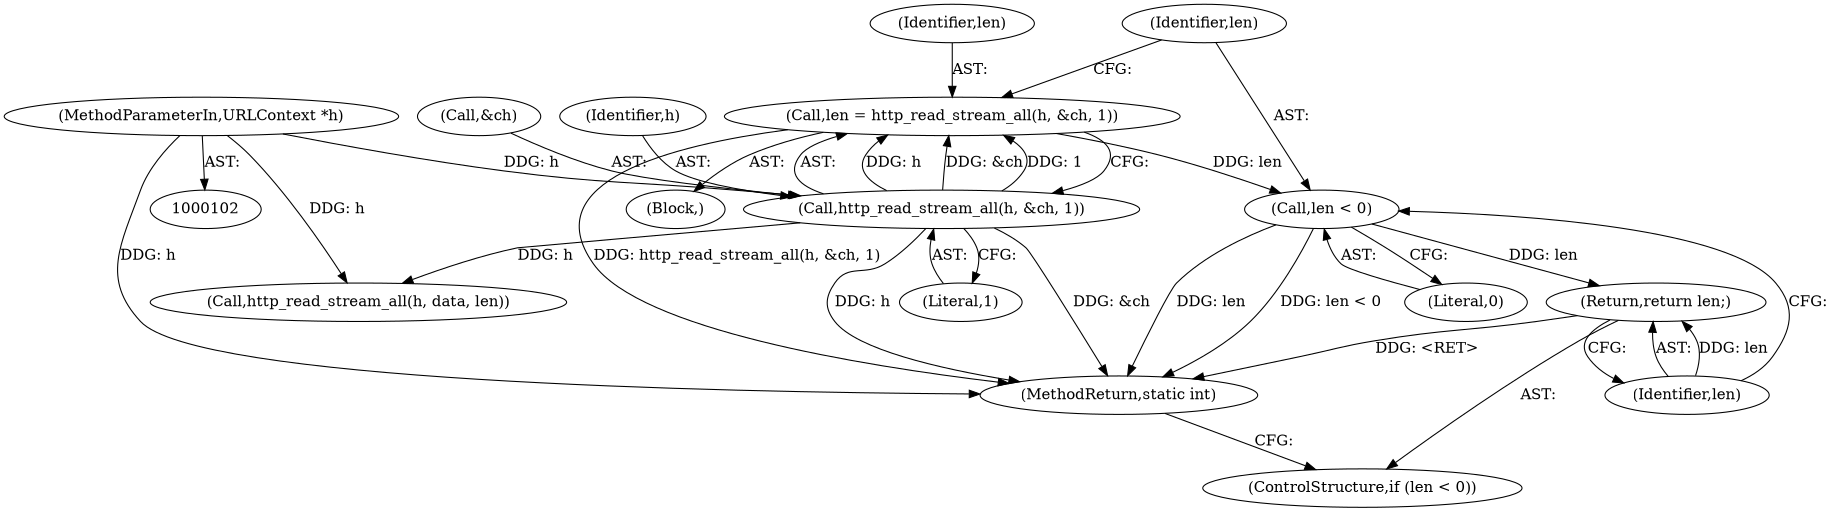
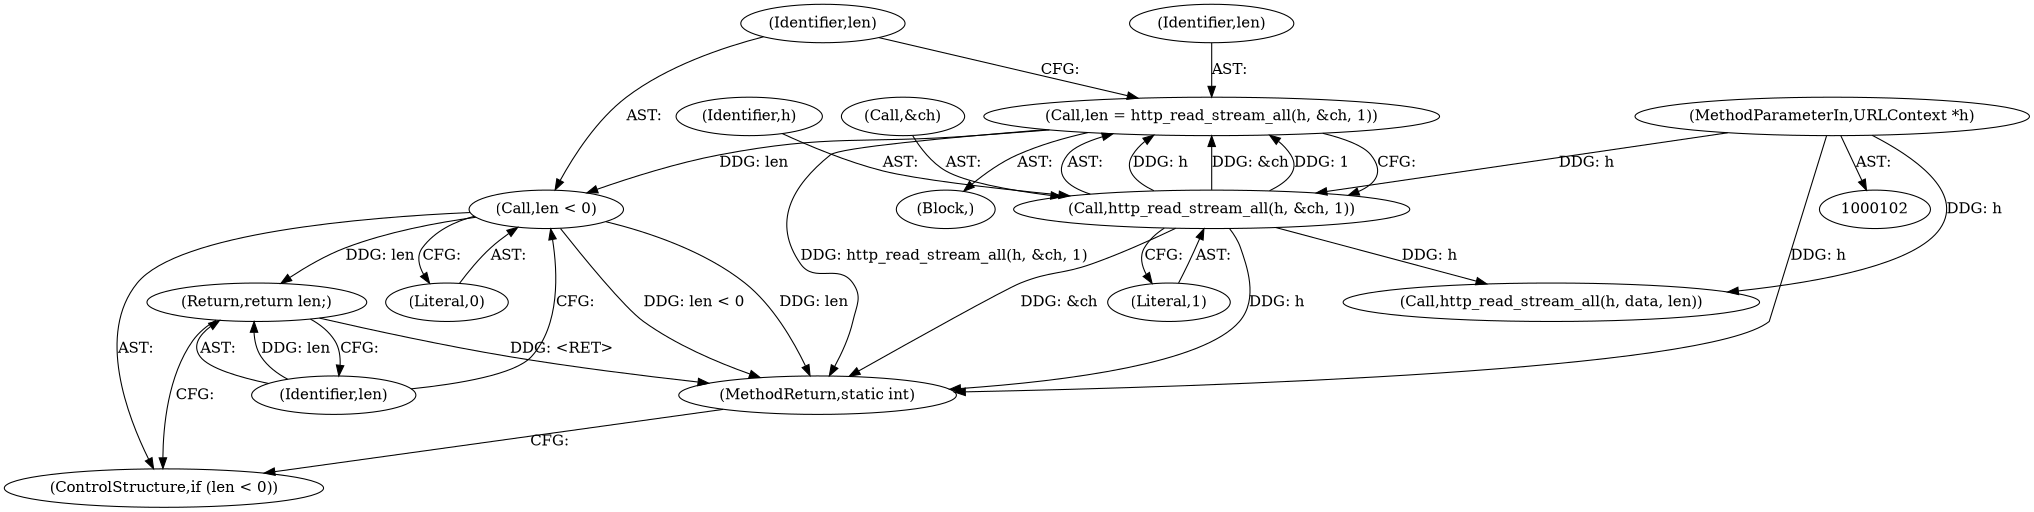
none -> (207, 247)
(1541, 395) -> (198, 395)
